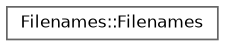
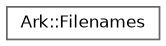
(112, 23) -> (83, 23)
